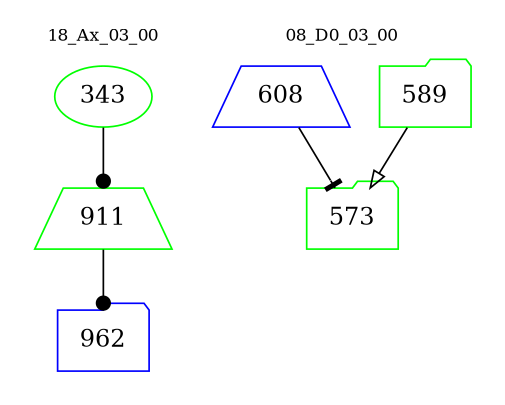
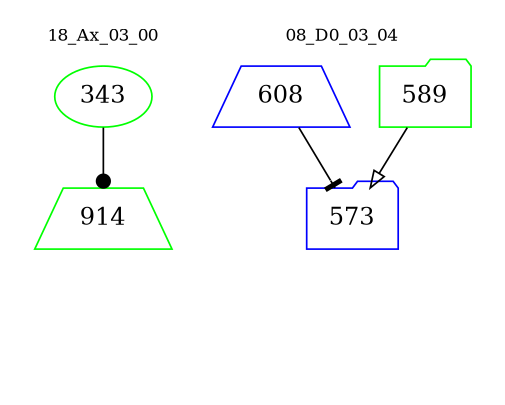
(342, 36) -> (342, 36)
(103, 219) -> (103, 219)
(352, 219) -> (352, 219)
(103, 341) -> none
